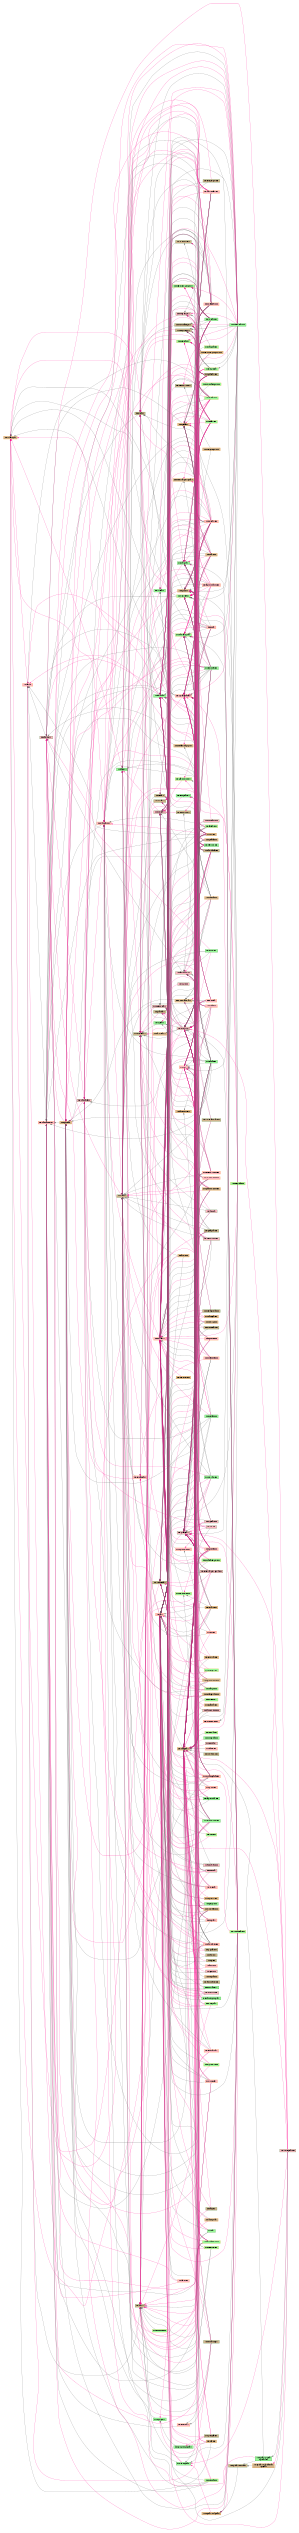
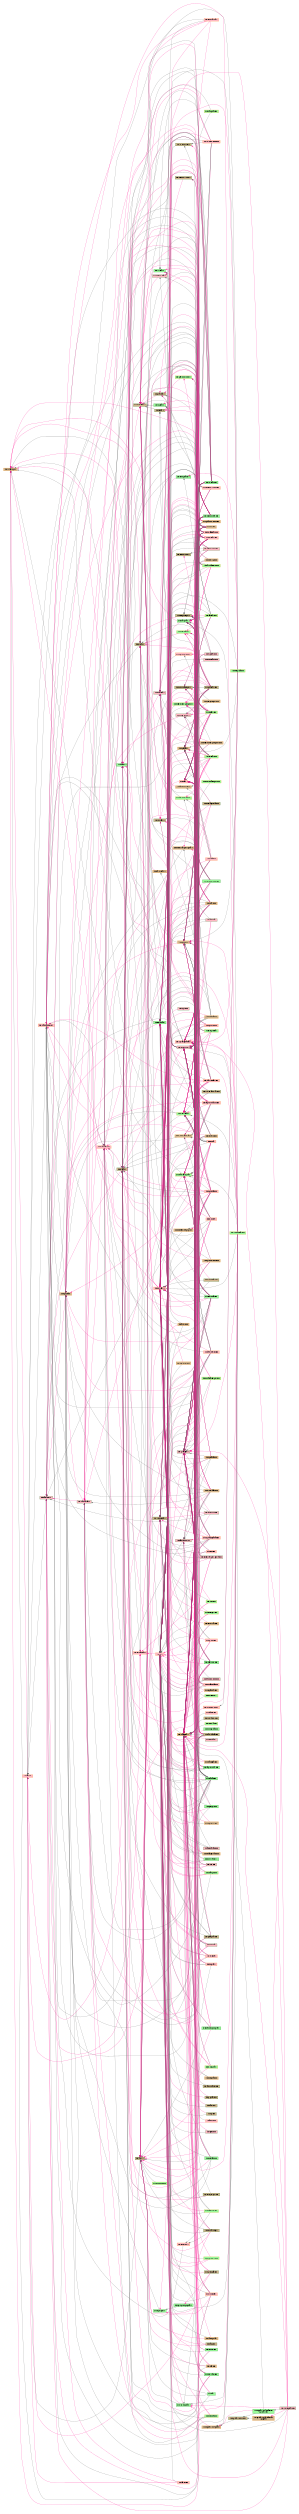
(233, 349) -> (197, 782)
(177, 1079) -> (168, 1404)
(263, 2459) -> (263, 2411)
